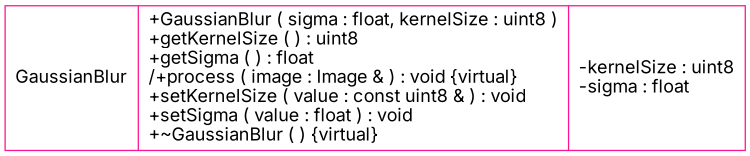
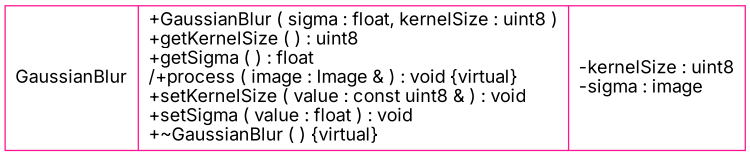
(635, 87) -> (641, 87)
